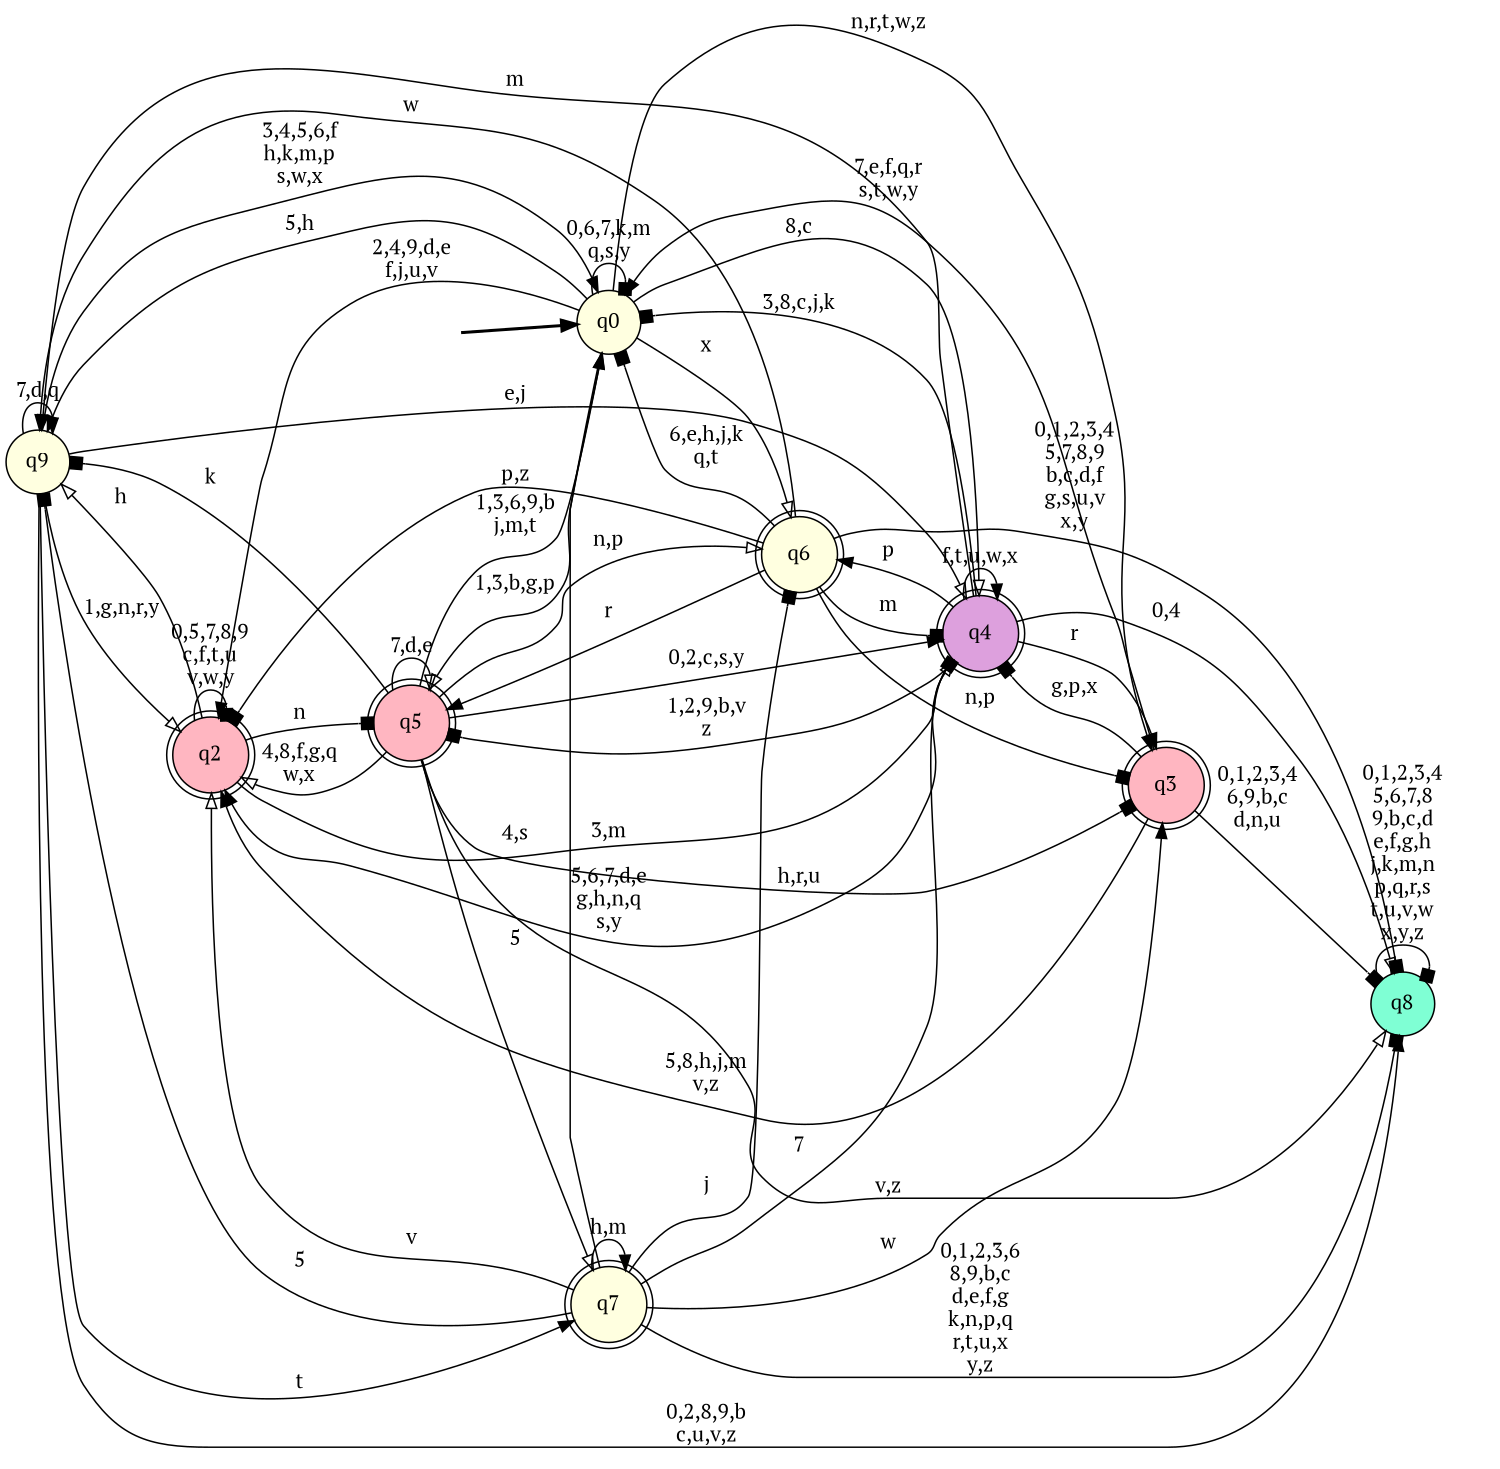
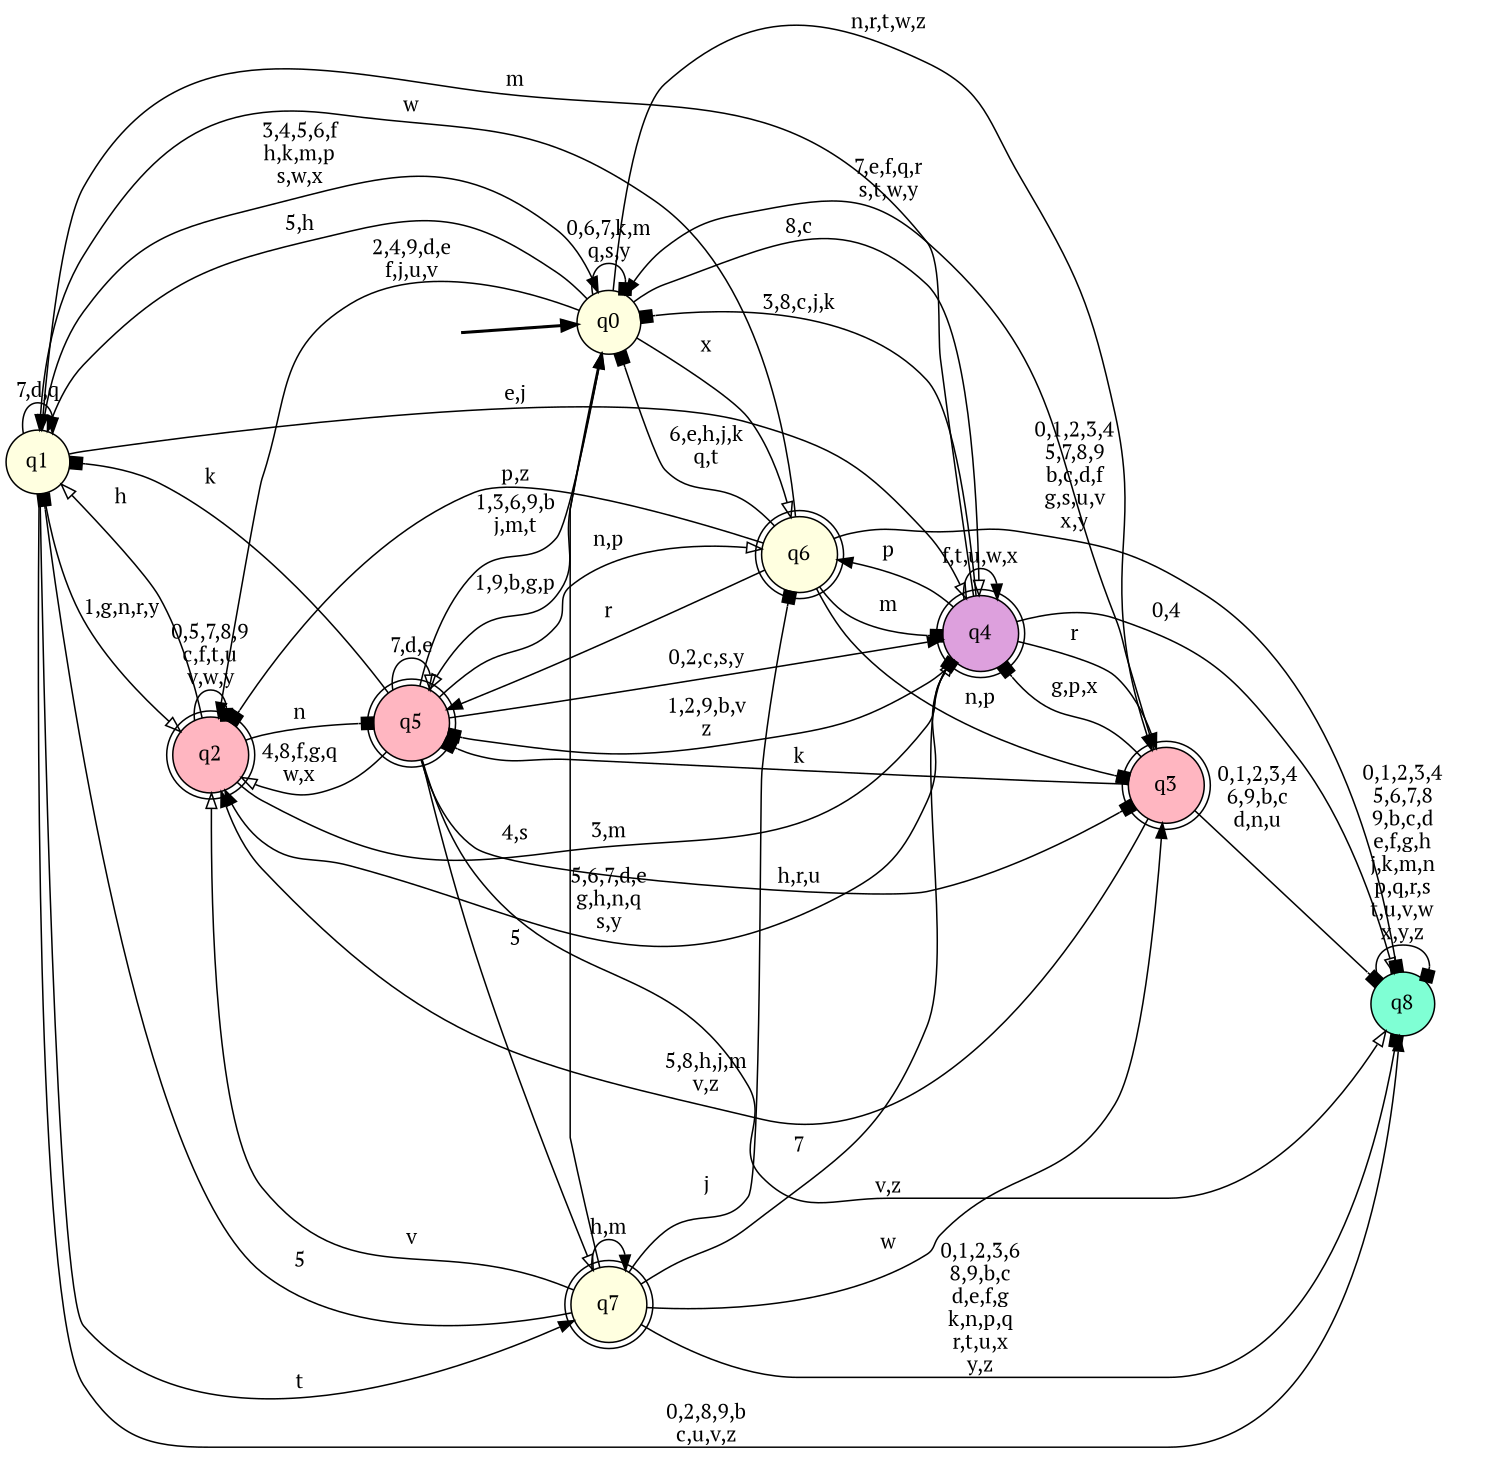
(38, 462) -> (38, 462)
(516, 584) -> (516, 584)
none -> (792, 770)
